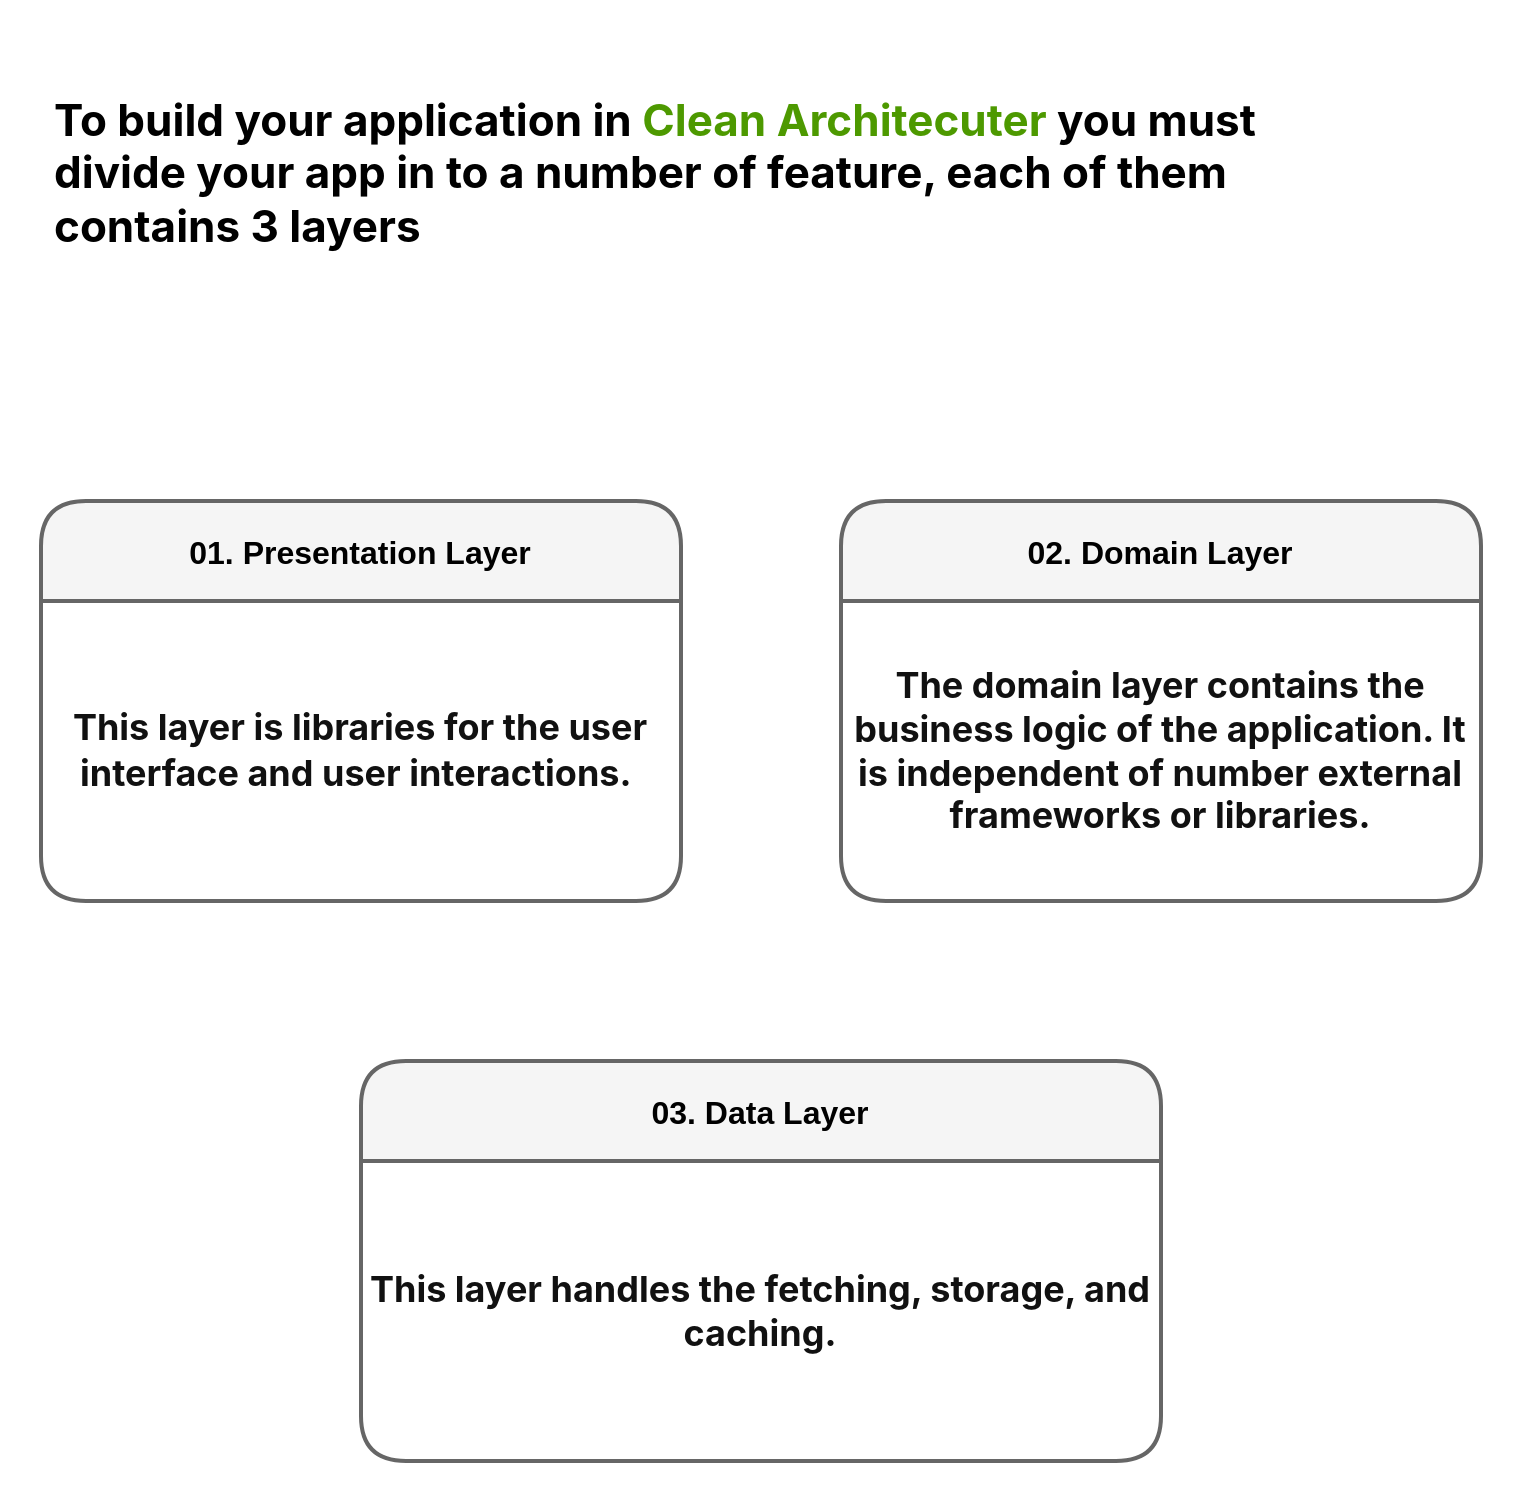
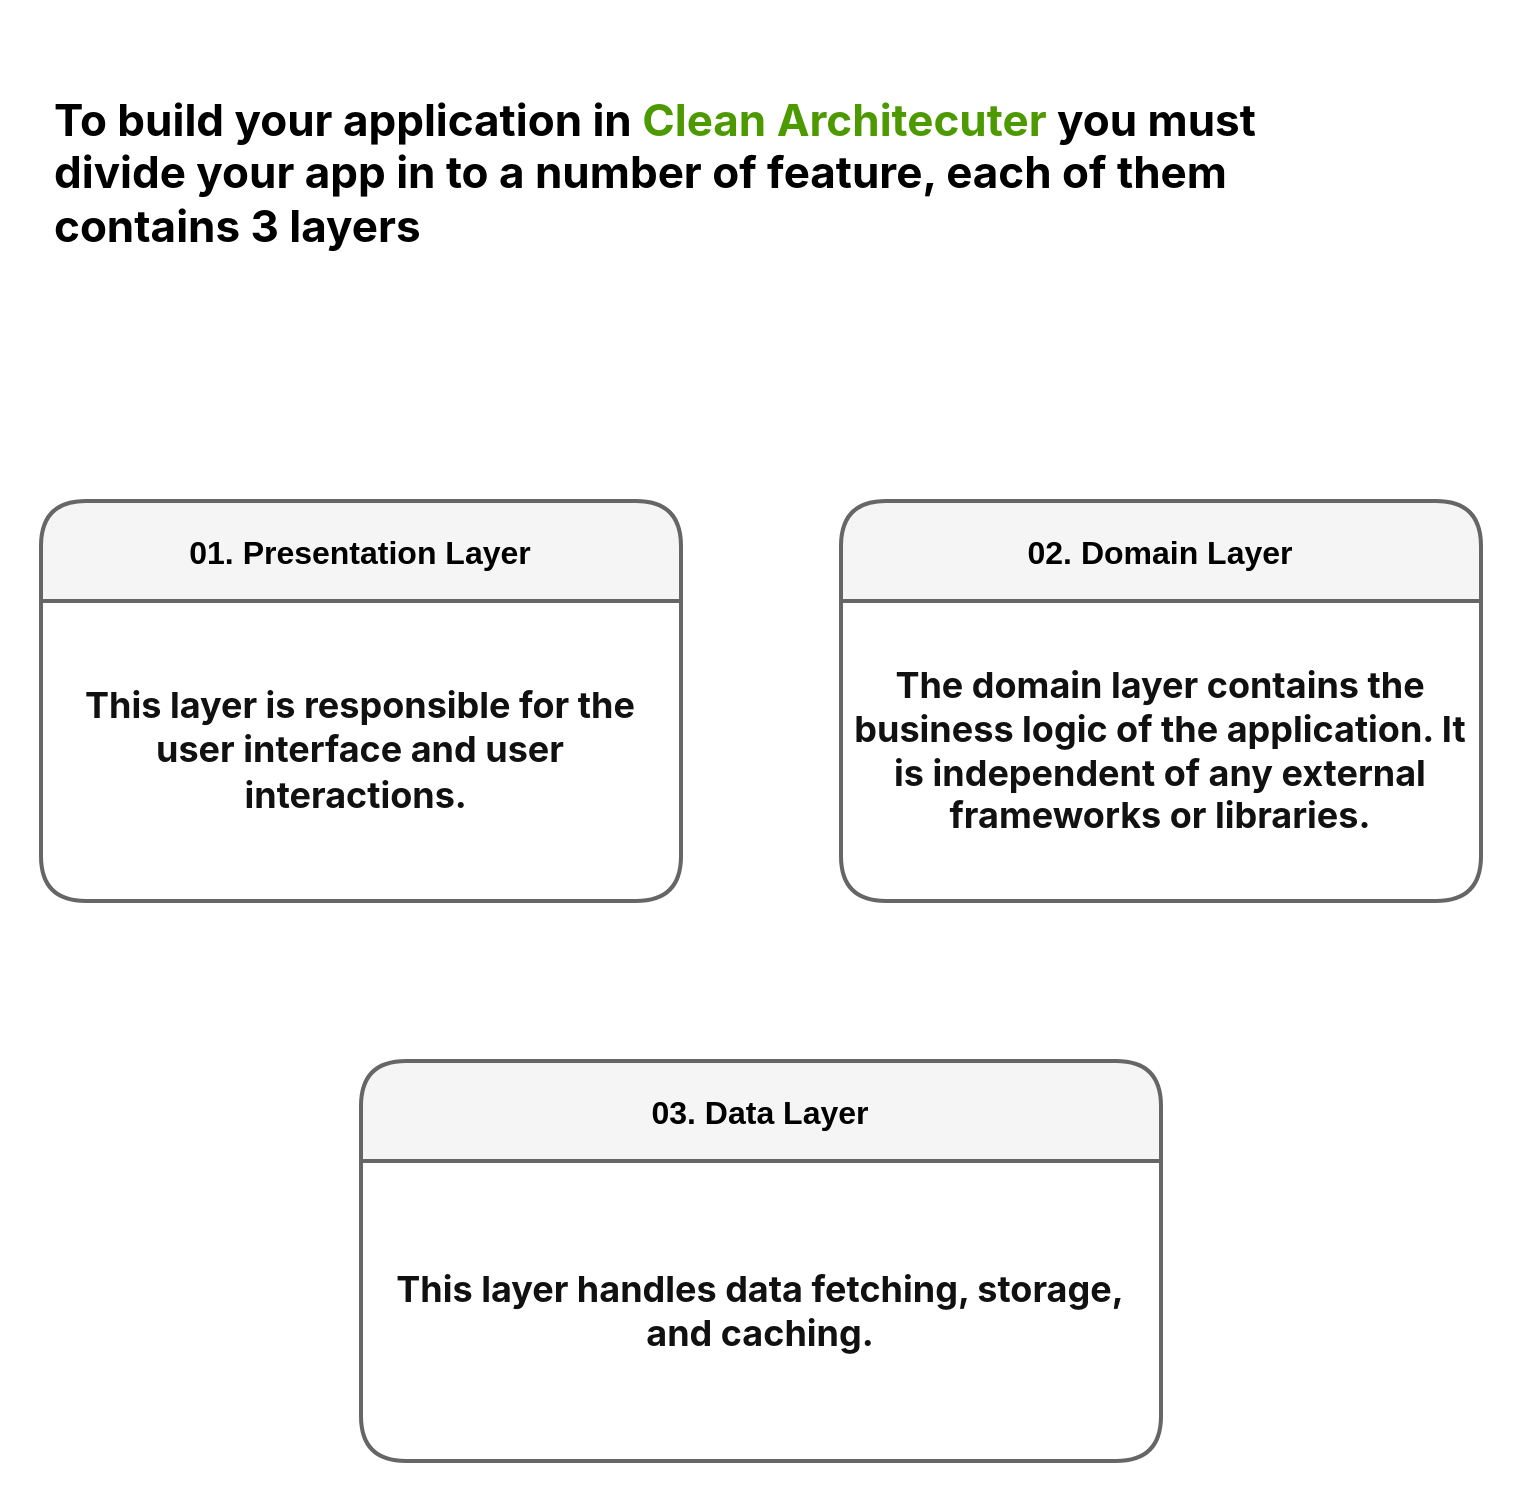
(361, 751) -> (361, 751)
(1161, 751) -> (1161, 751)
(761, 1311) -> (761, 1311)
